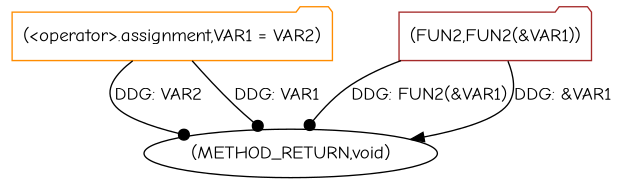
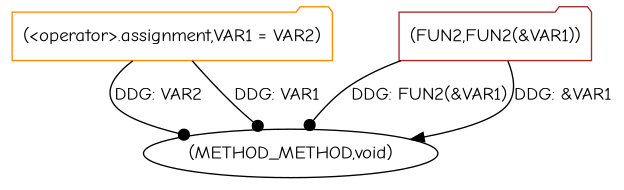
(291, 153) -> (291, 153)
